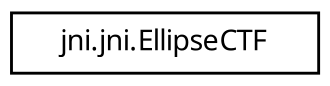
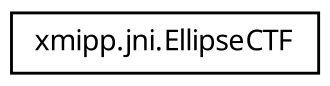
(165, 43) -> (165, 43)
